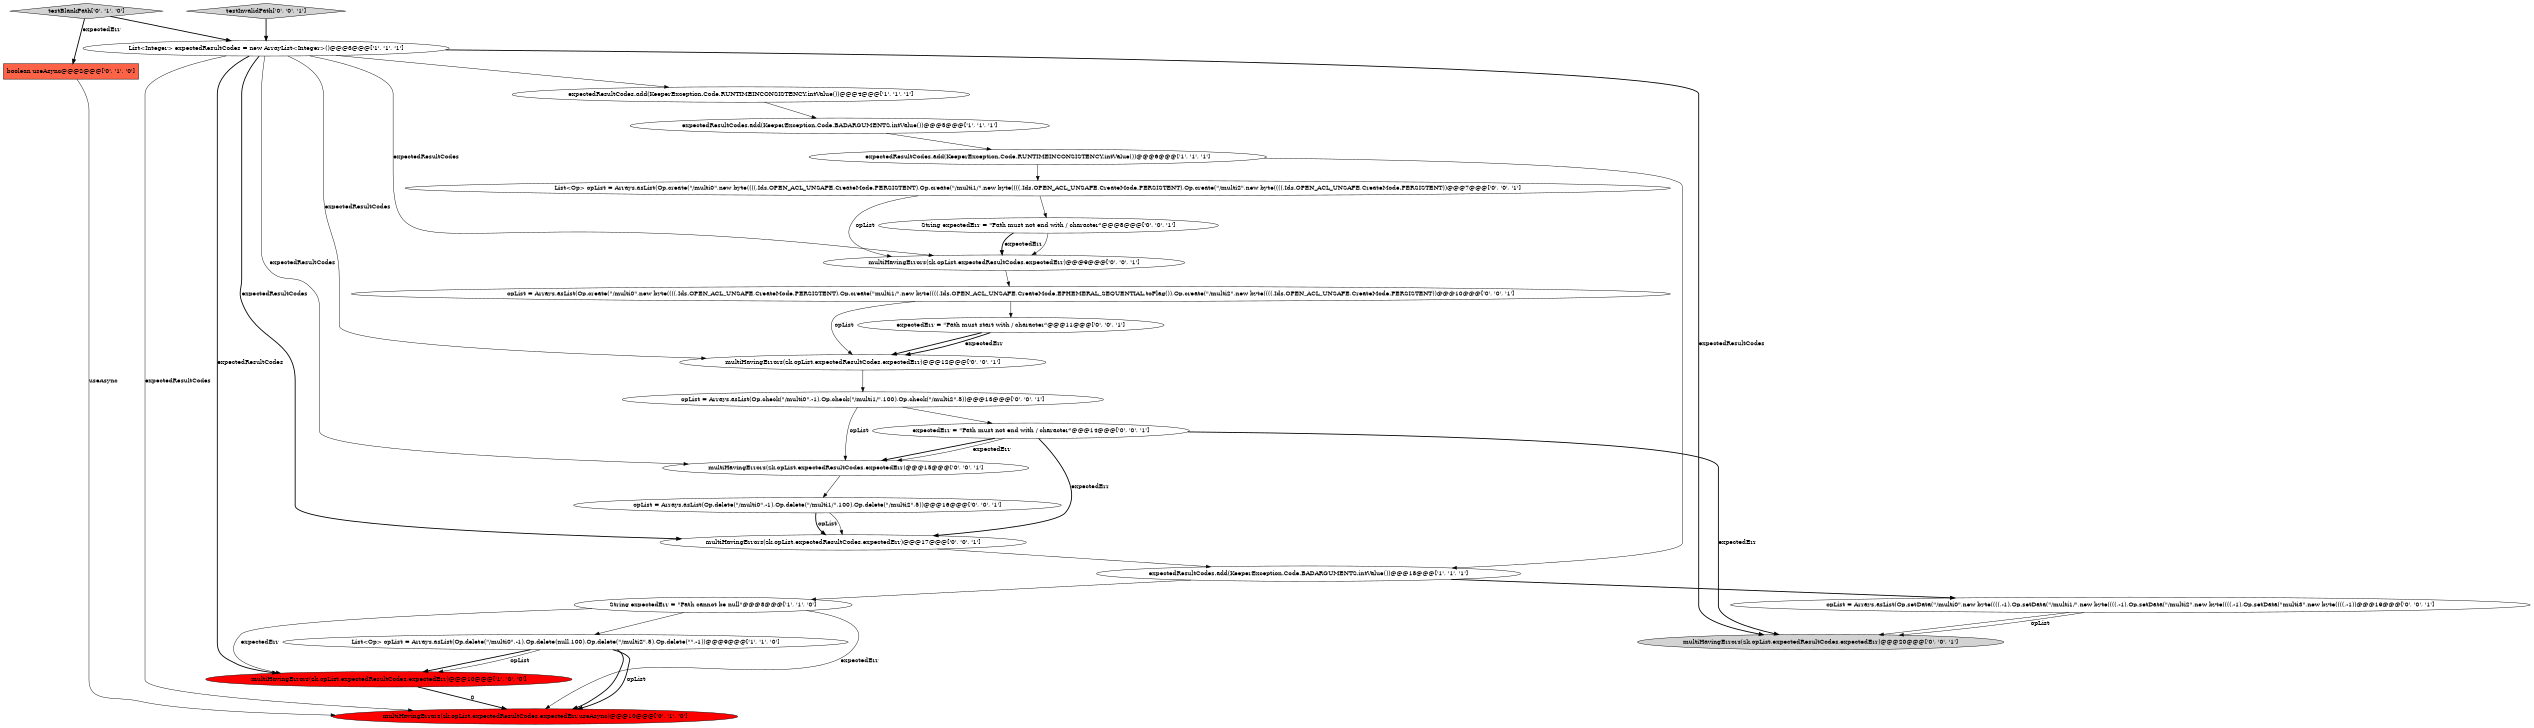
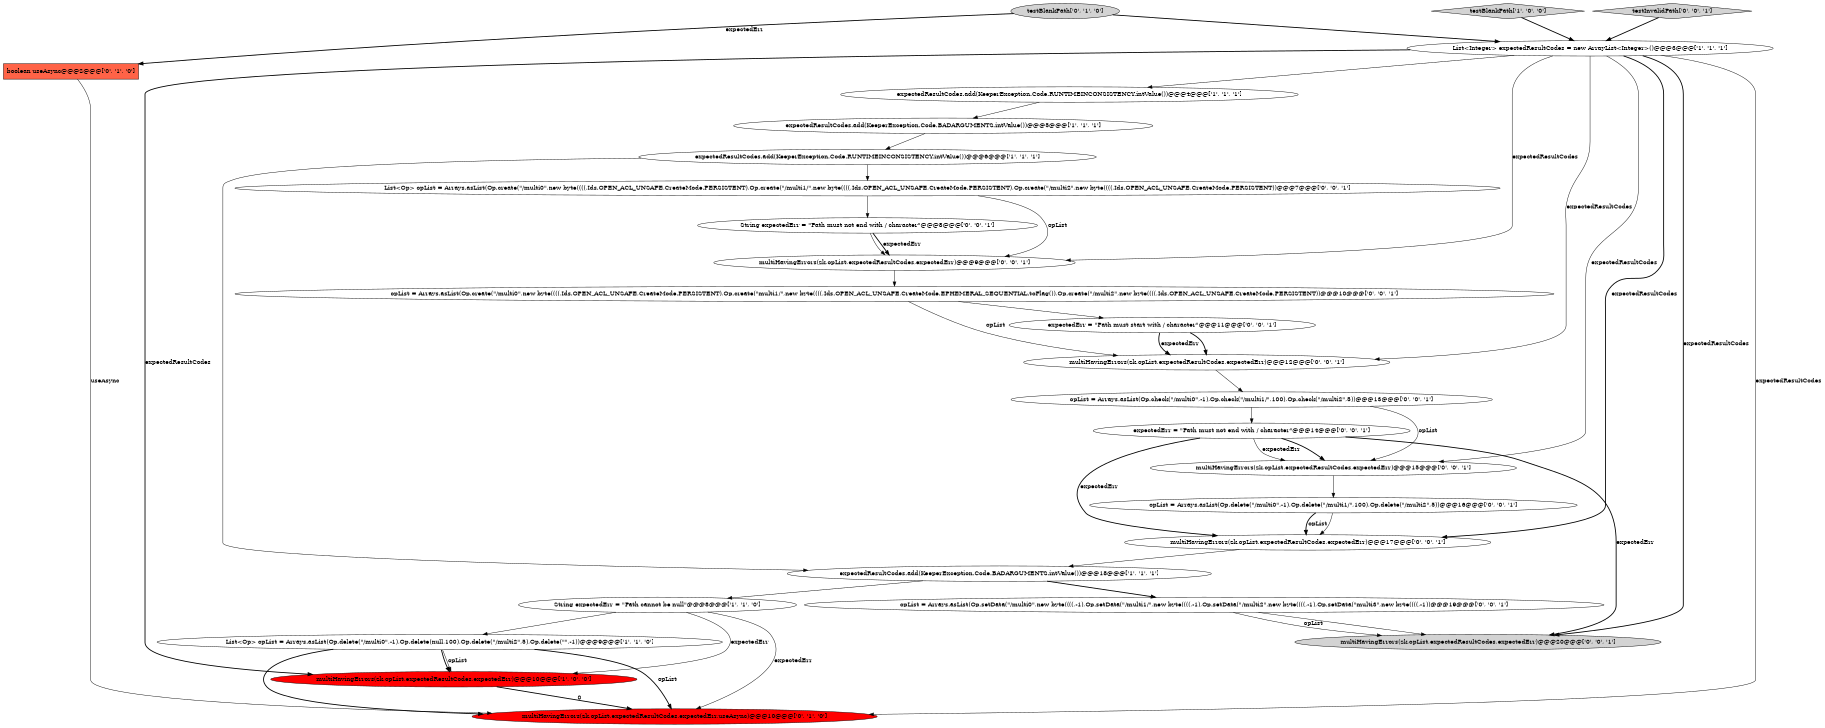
(86, 11) -> (1065, 11)
none -> (1508, 11)
